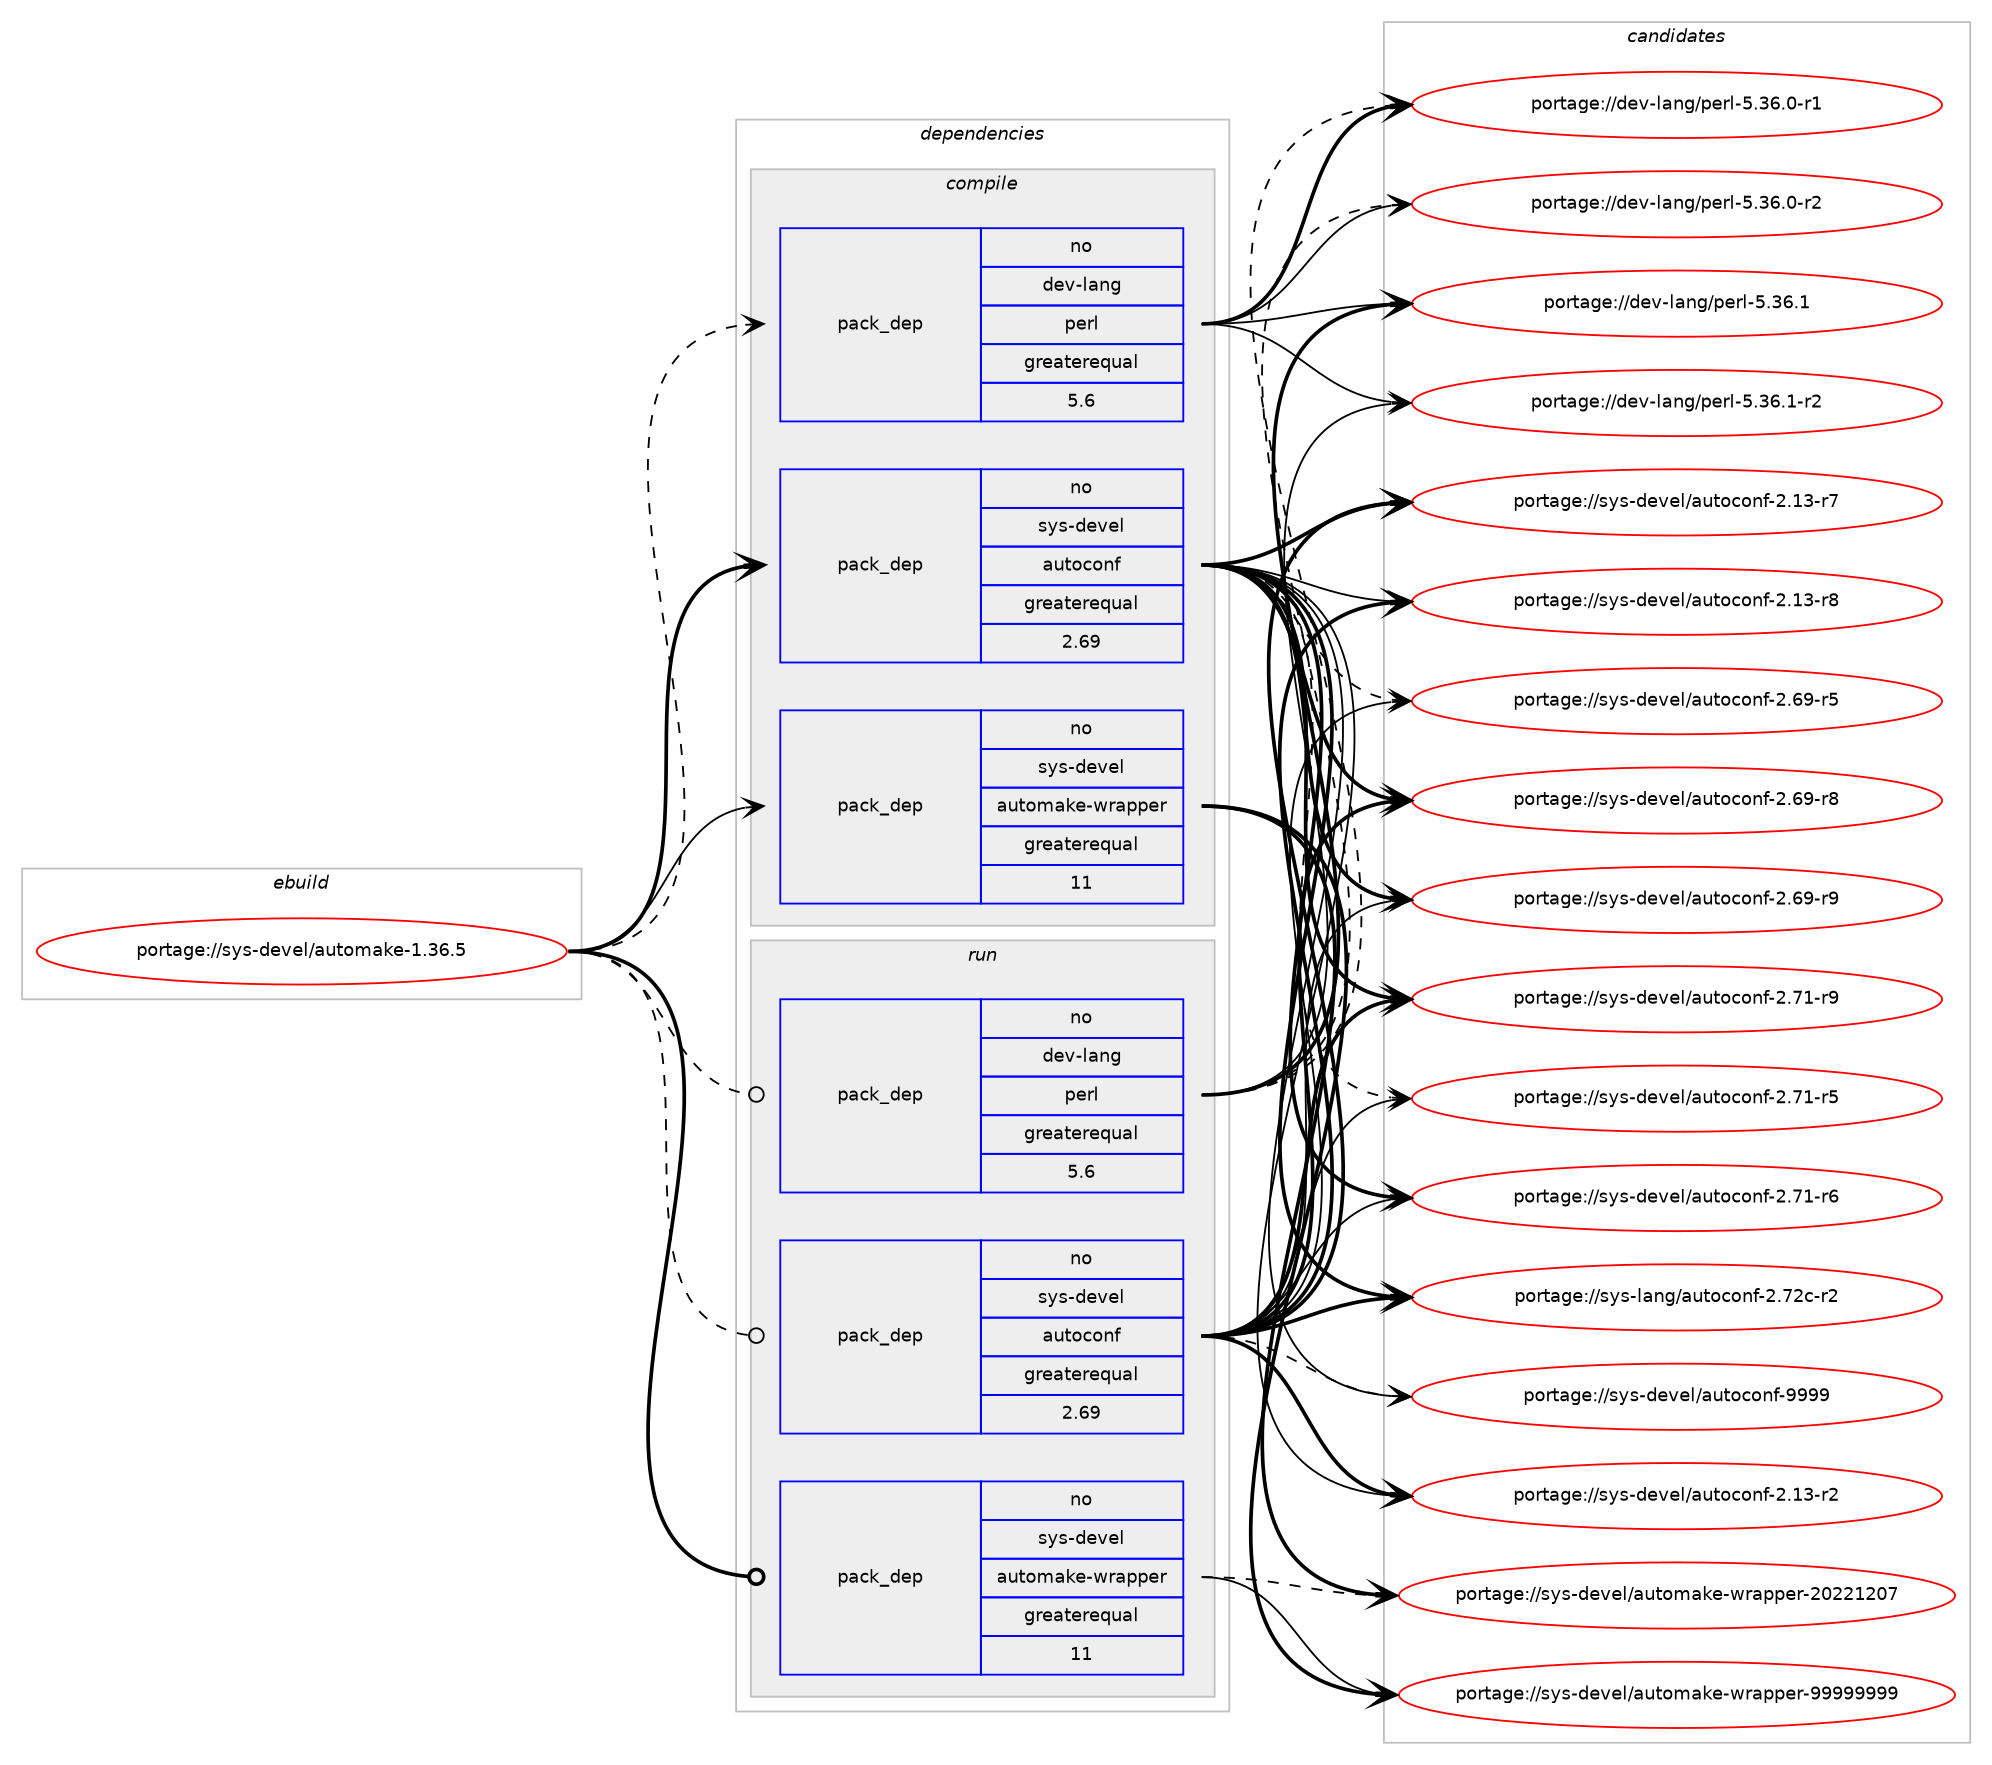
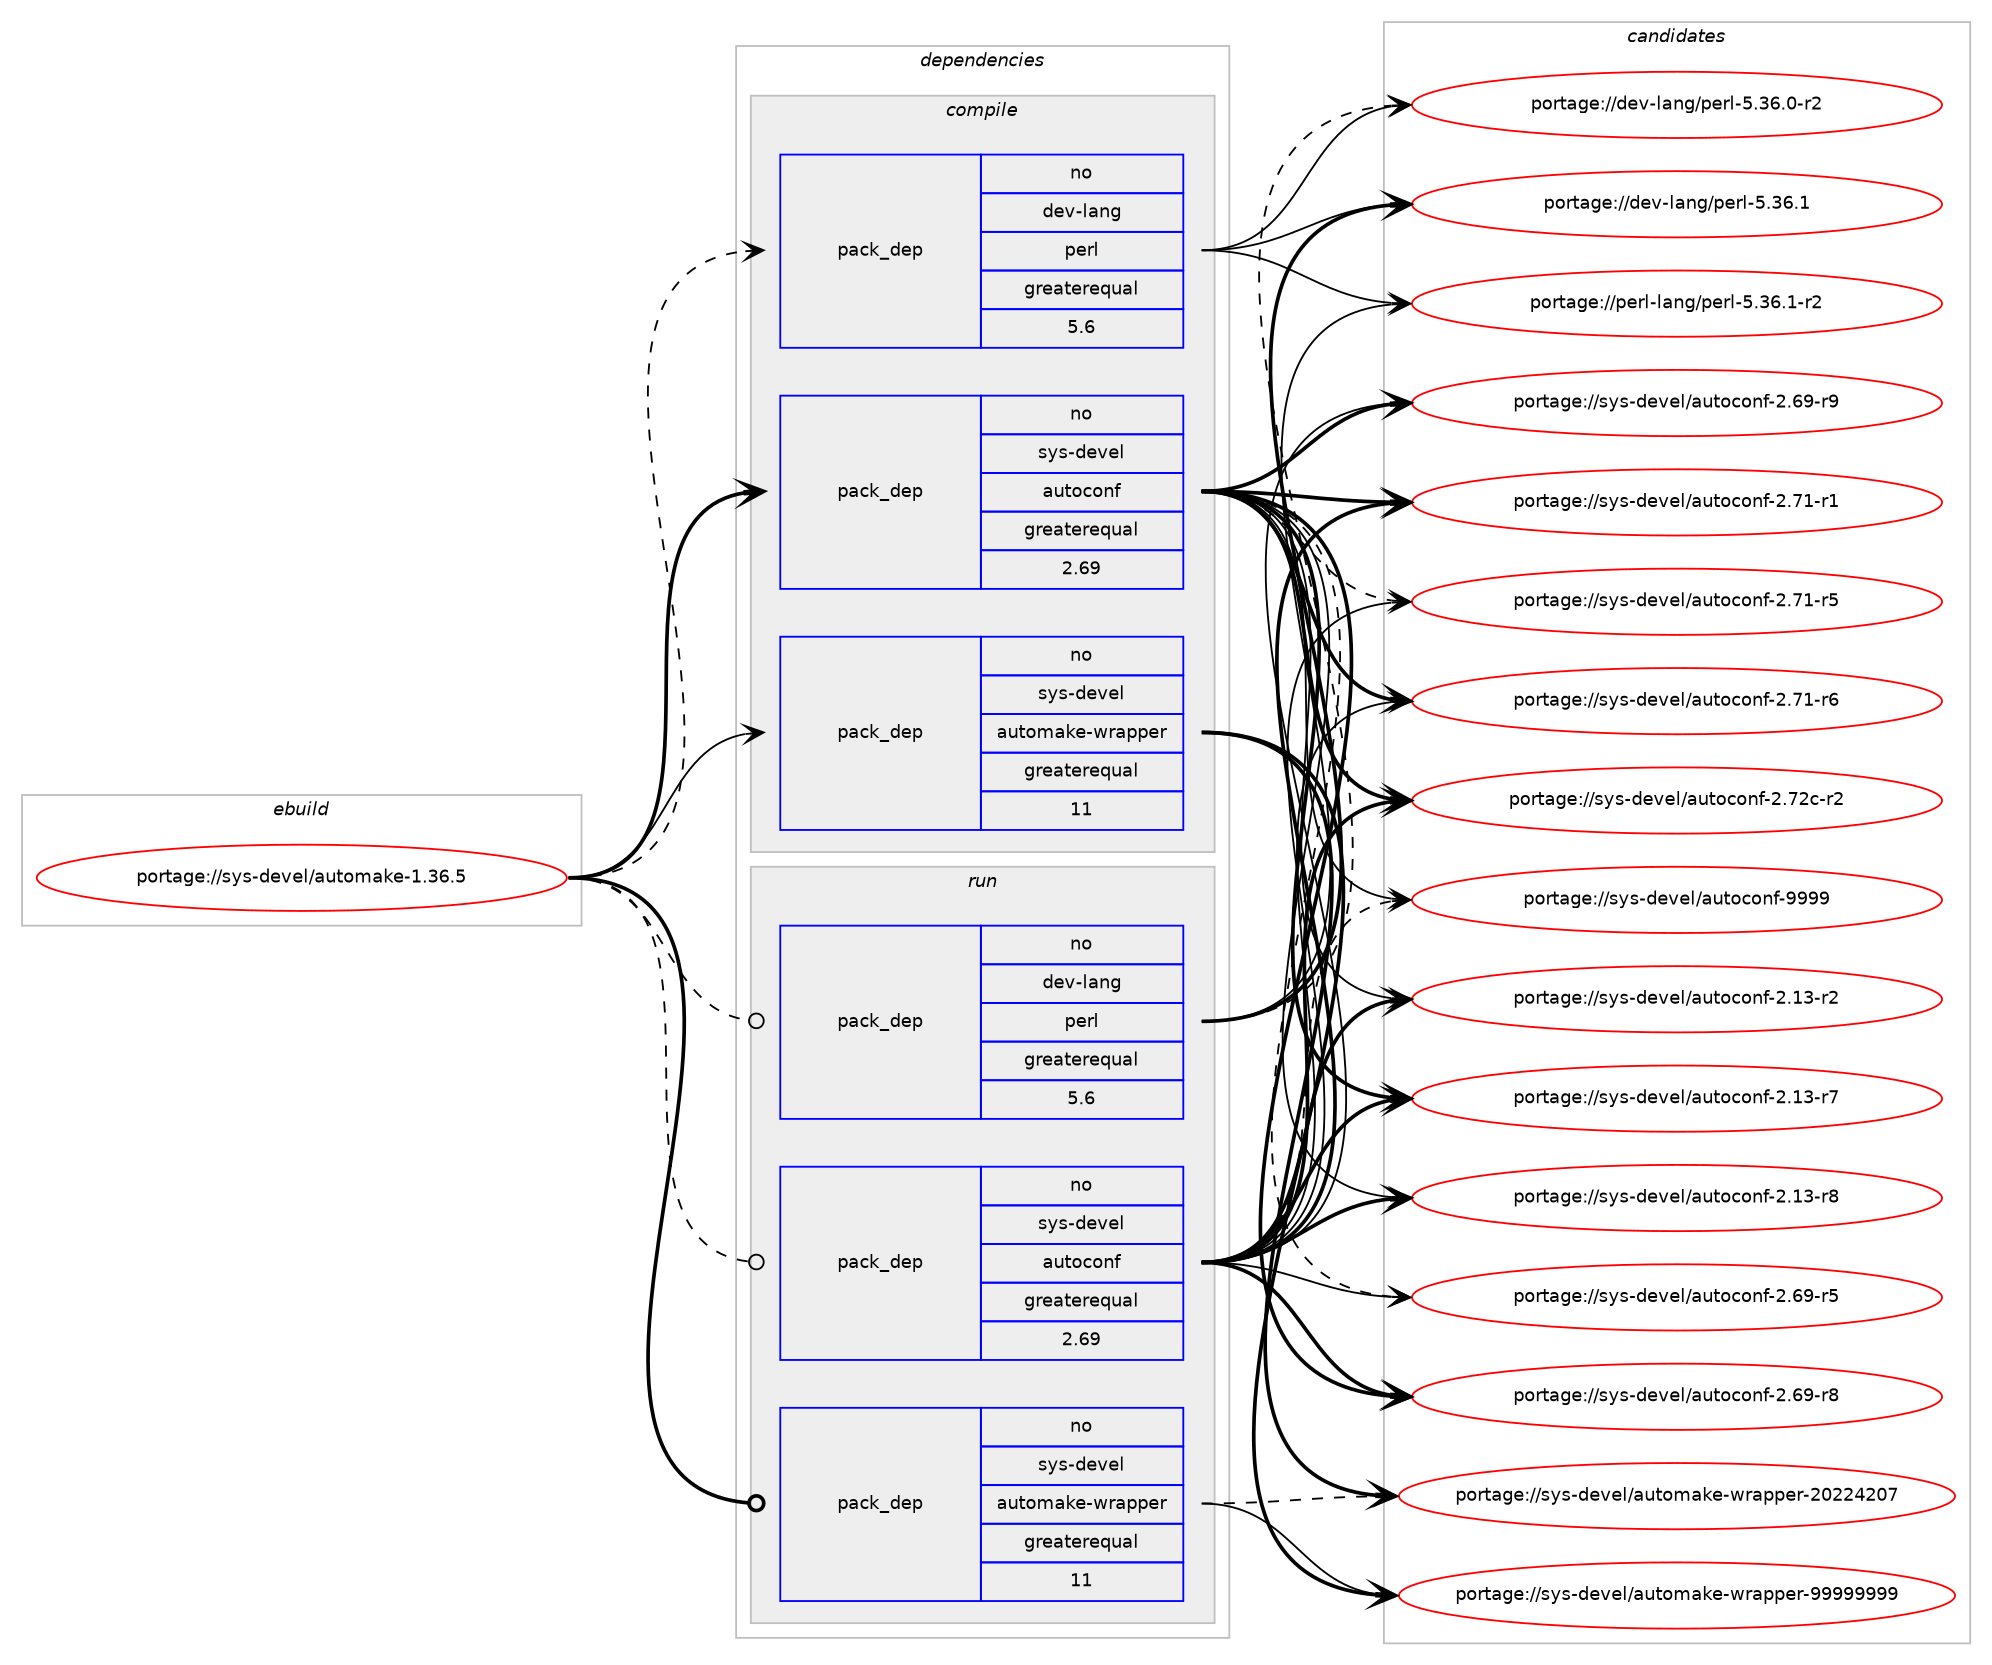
(1677, 105) -> none
(1677, 403) -> (1677, 304)
(1677, 999) -> (1677, 502)
(1677, 1297) -> (1677, 801)
(1677, 1596) -> (1677, 1496)
